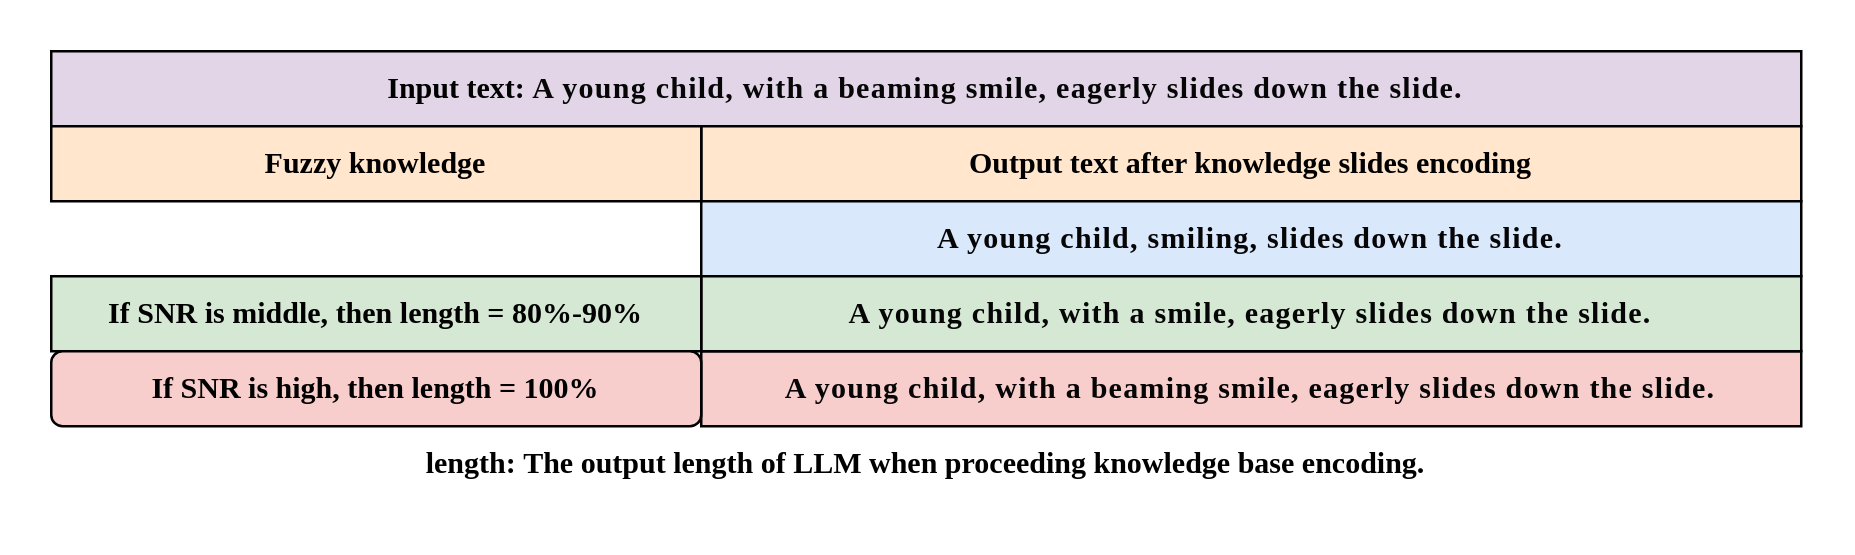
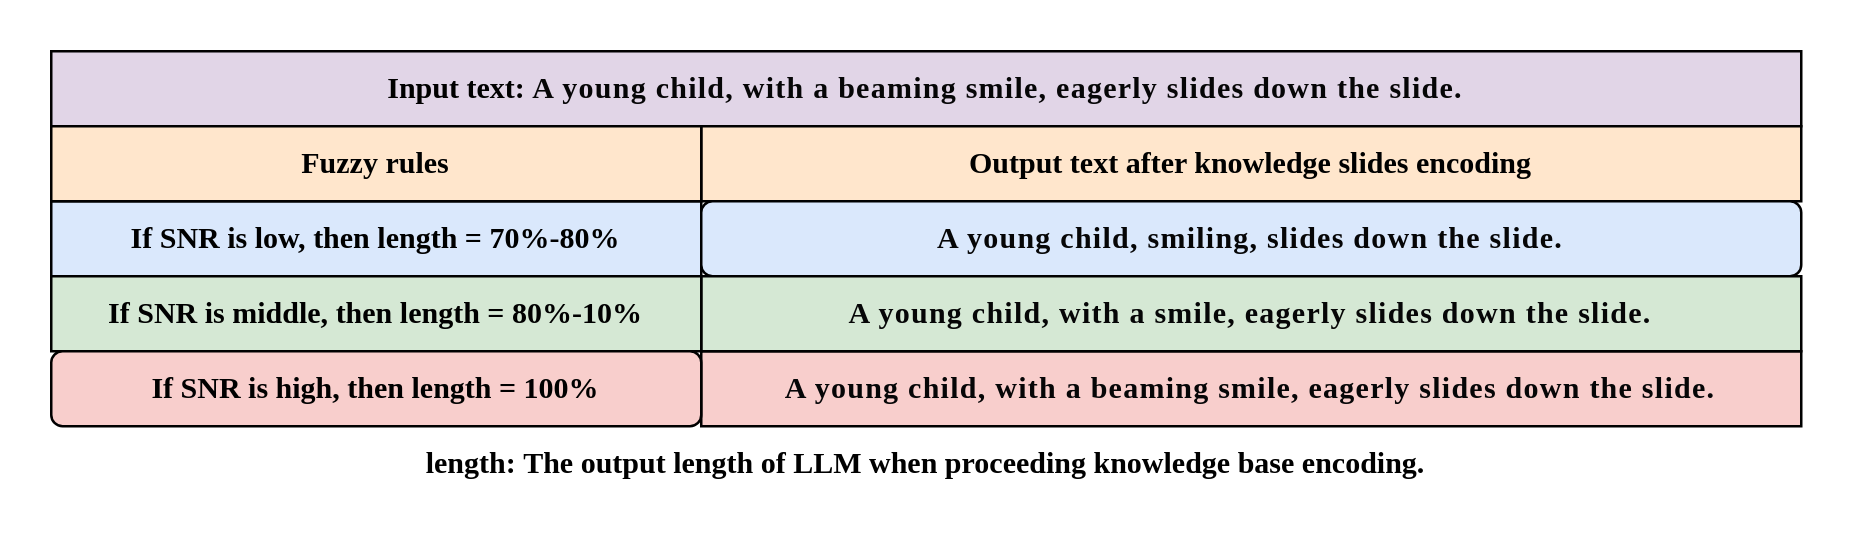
(376, 164) -> (376, 164)
none -> (376, 239)
(1251, 239) -> (1251, 239)
(376, 314) -> (376, 314)
